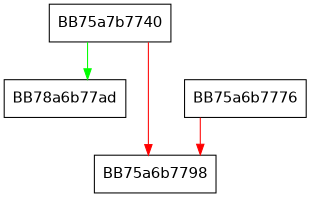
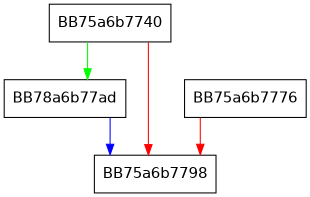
(110, 23) -> (110, 23)
none -> (110, 131)
